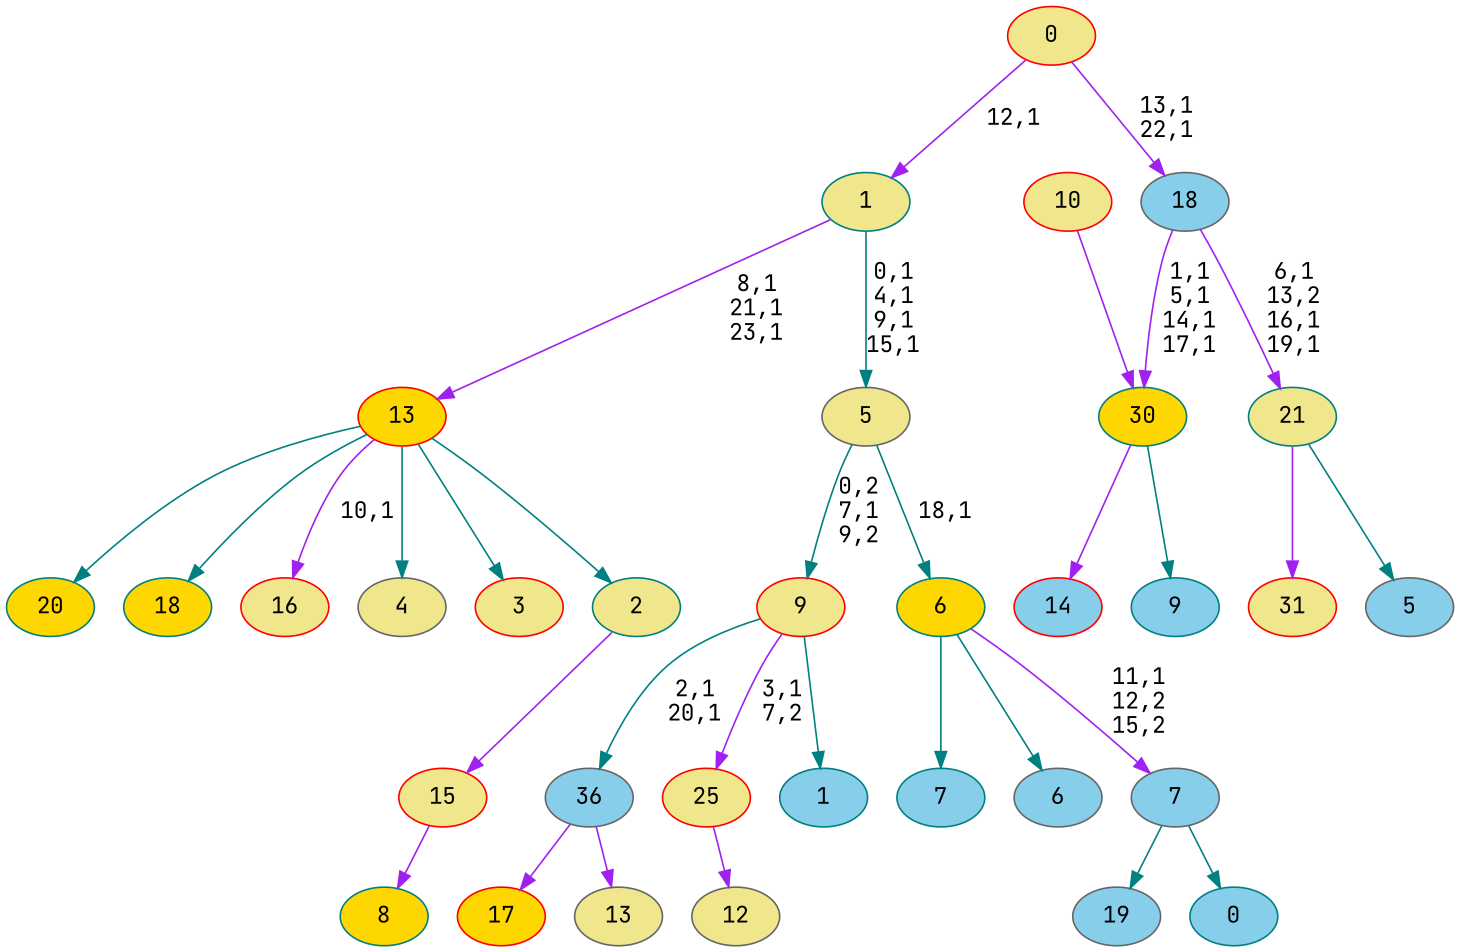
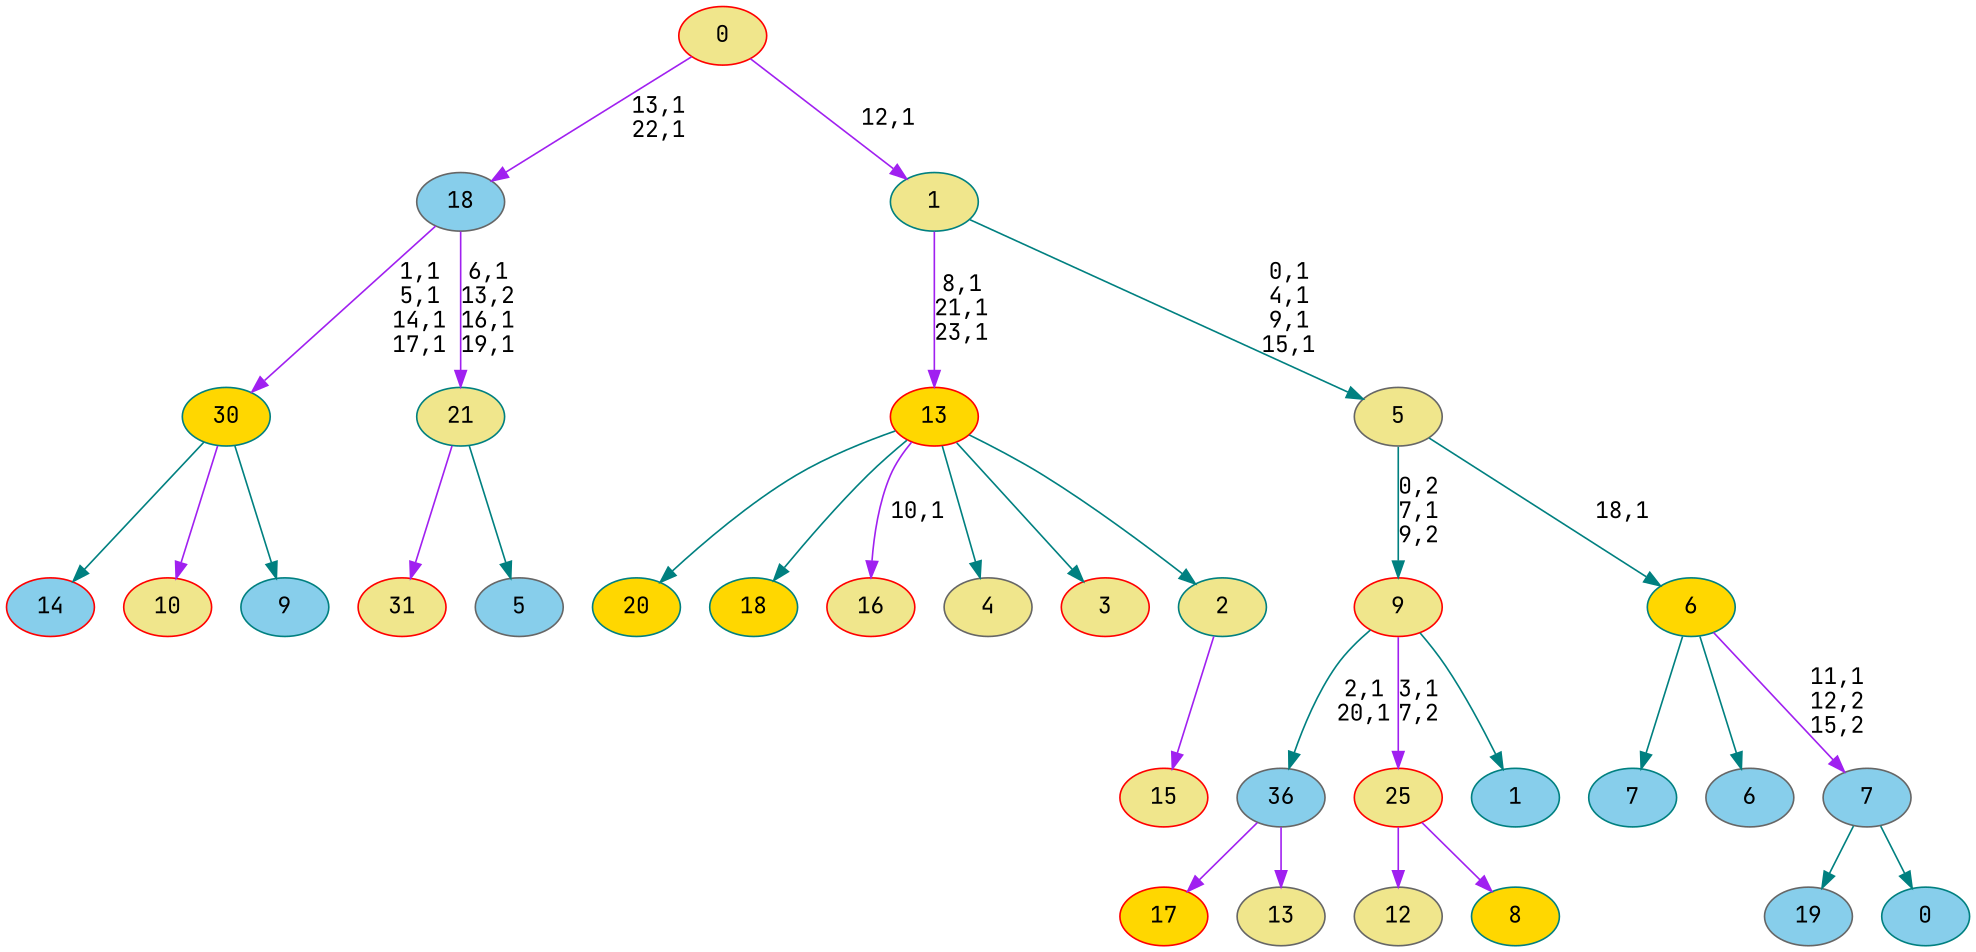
(1103, 302) -> (199, 504)
(1104, 504) -> (144, 506)
(417, 850) -> (1451, 851)
